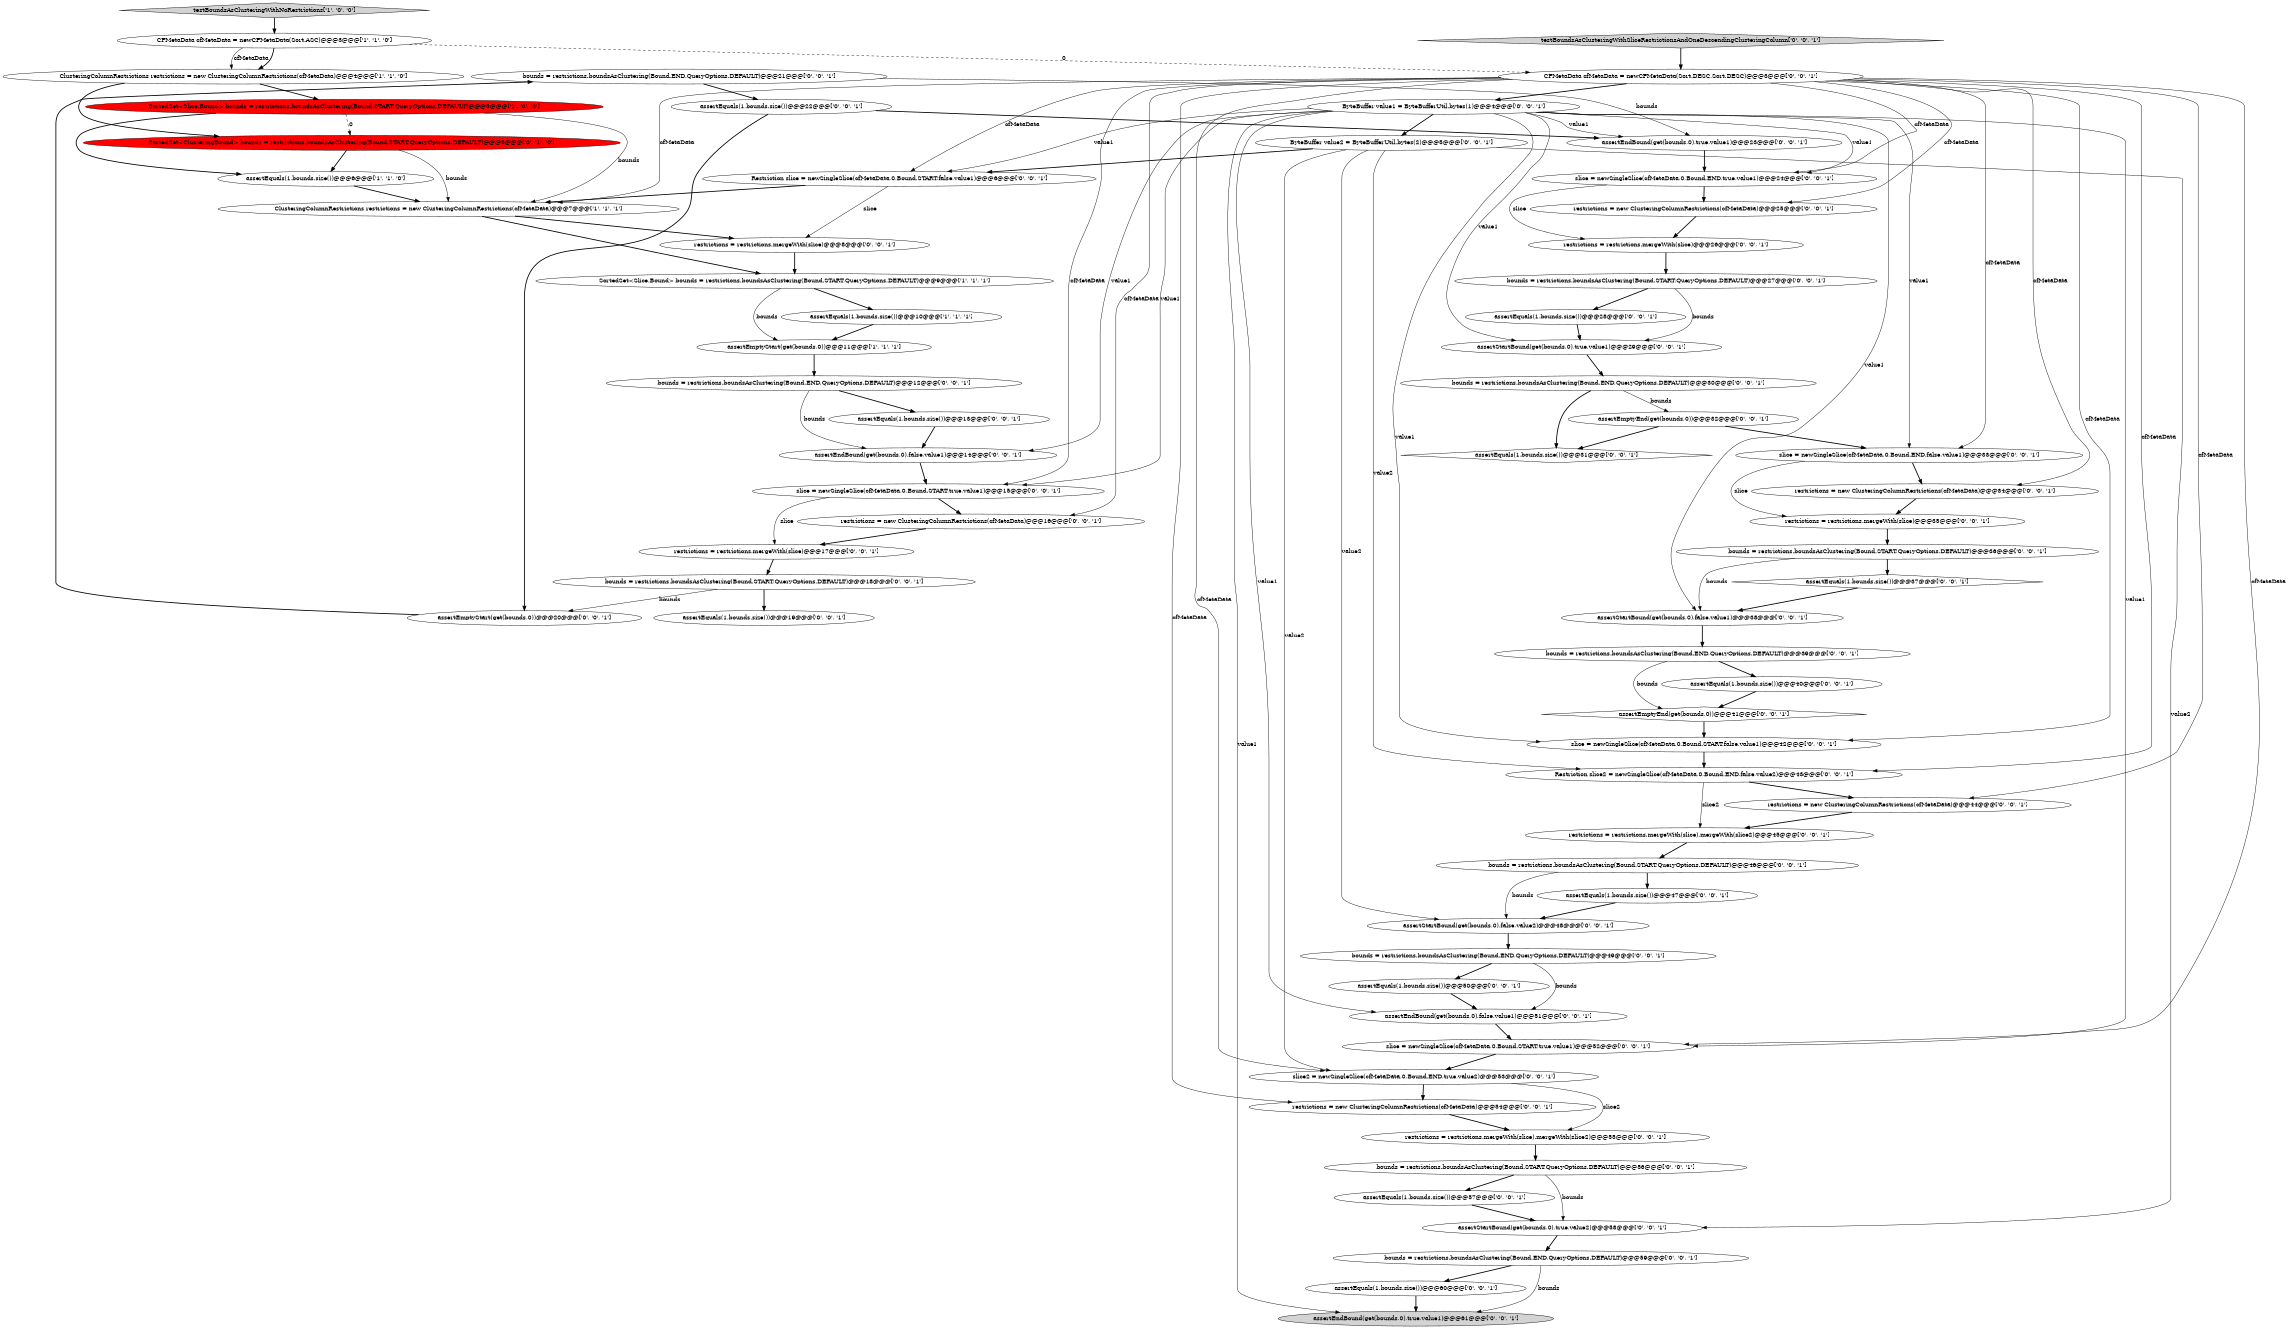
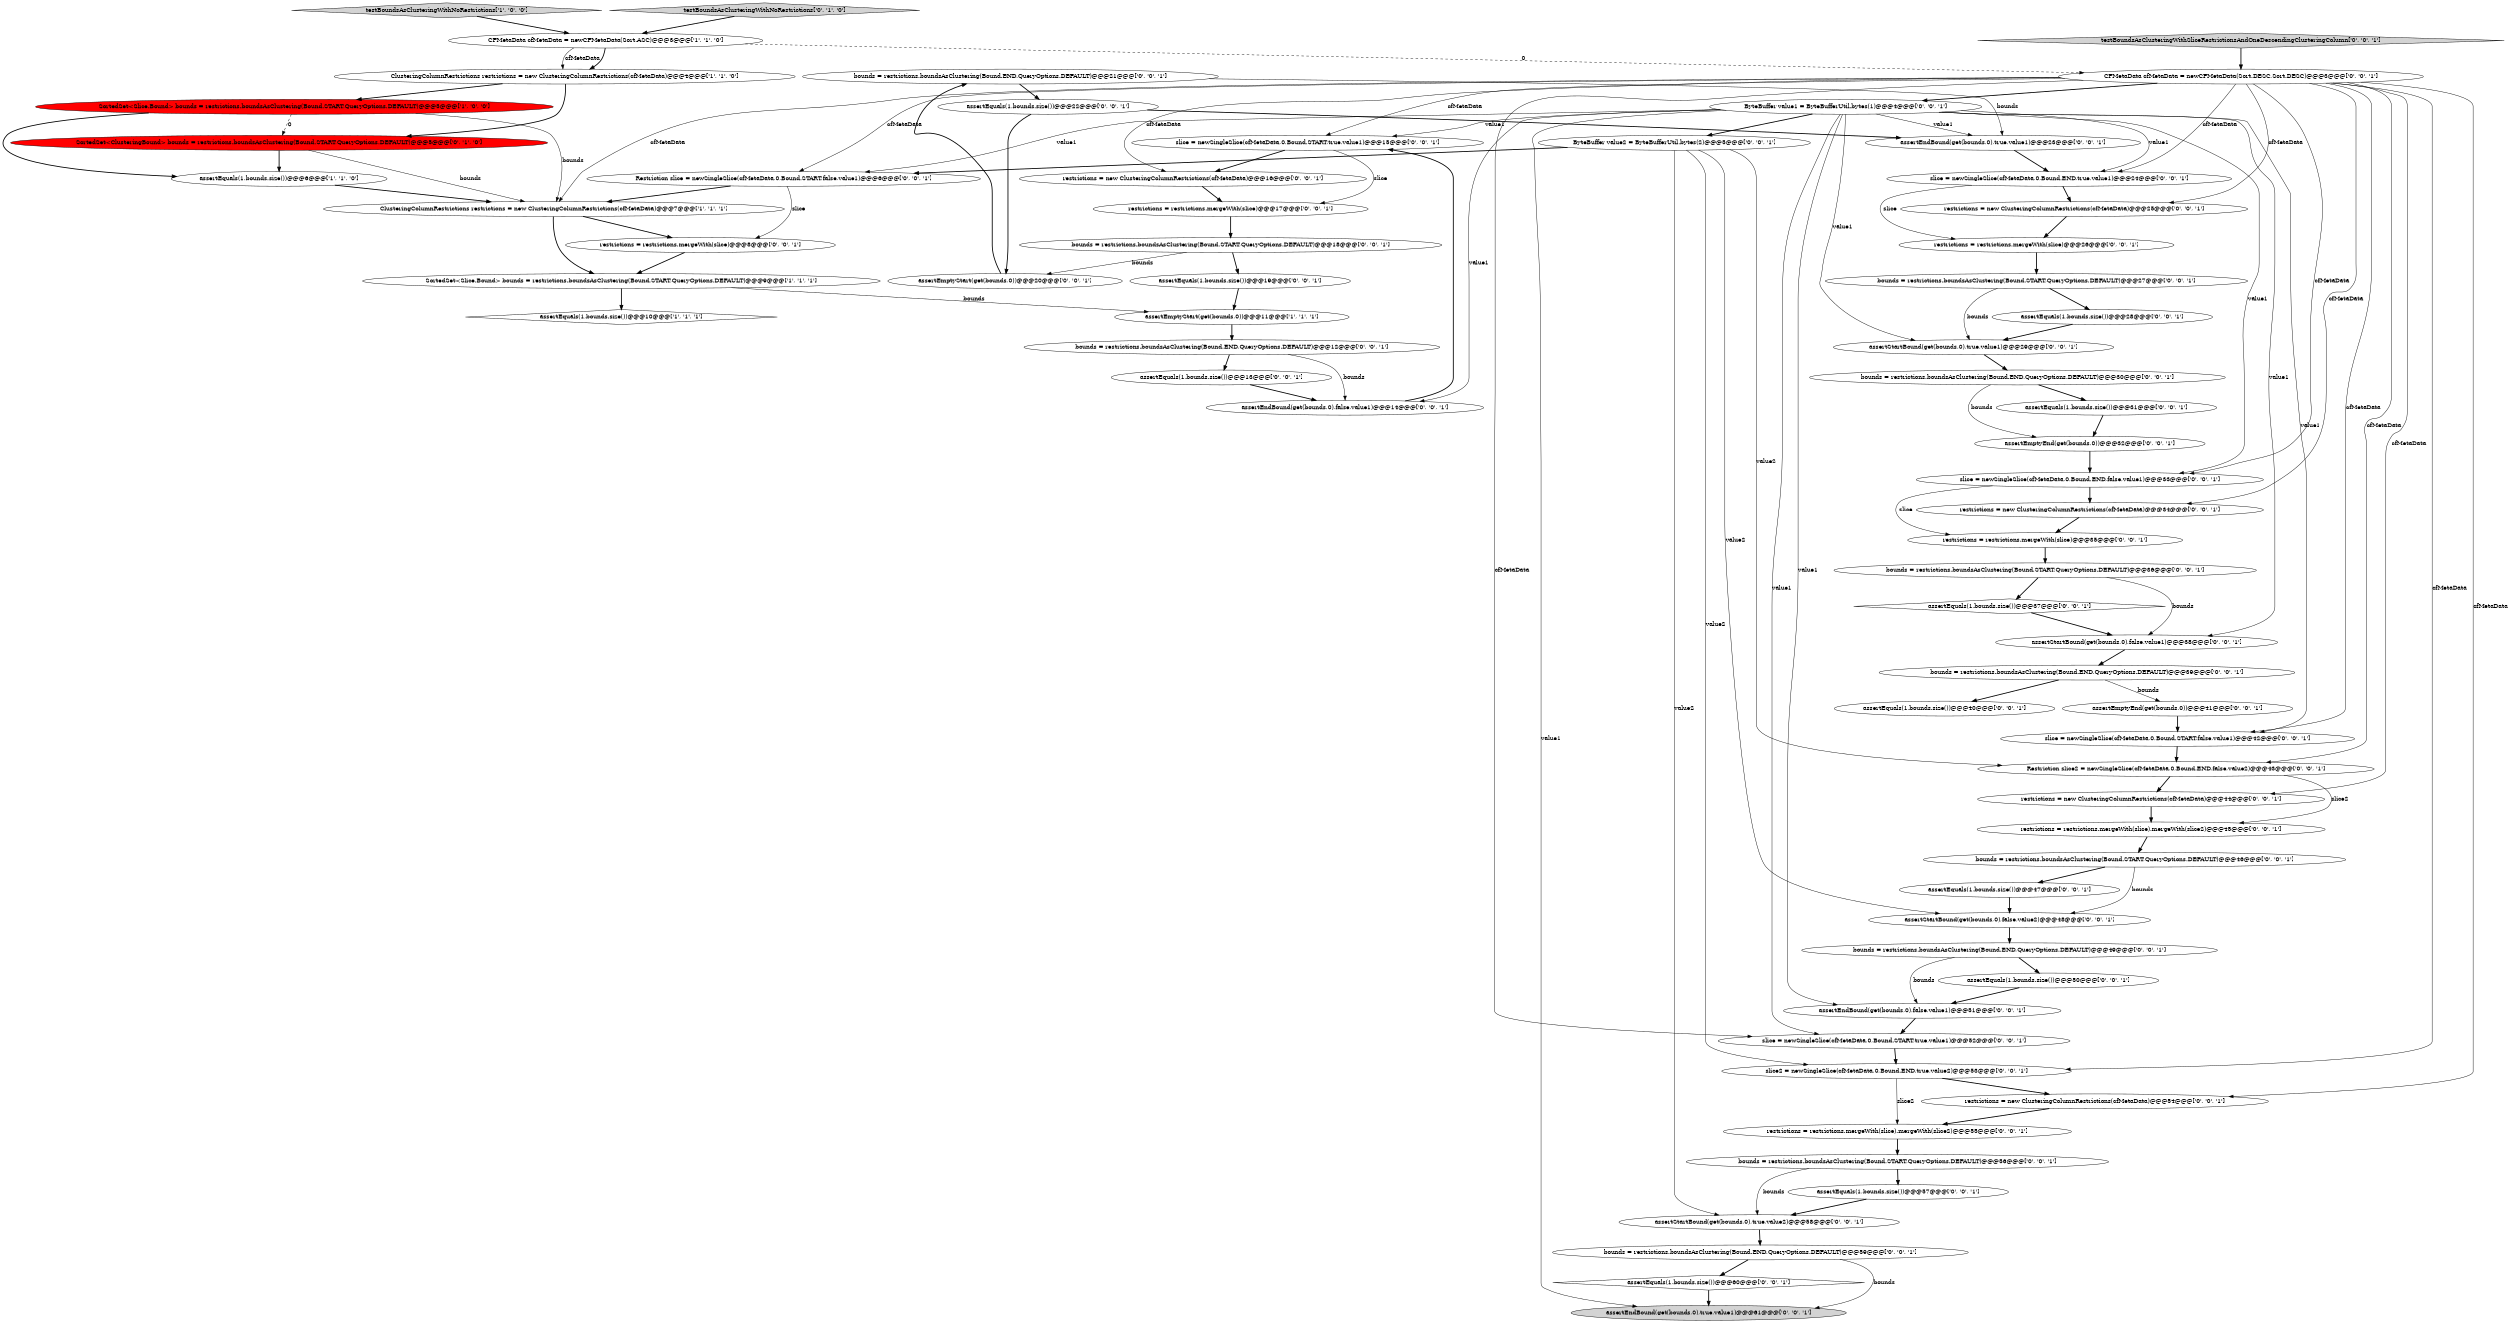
none -> (765, 10)
(892, 317) -> (621, 317)
(855, 331) -> (1237, 297)
(1620, 437) -> (2099, 424)
(1557, 455) -> (2106, 408)
(1739, 699) -> none
(1704, 714) -> (2178, 709)
(1416, 1288) -> (1709, 1283)
